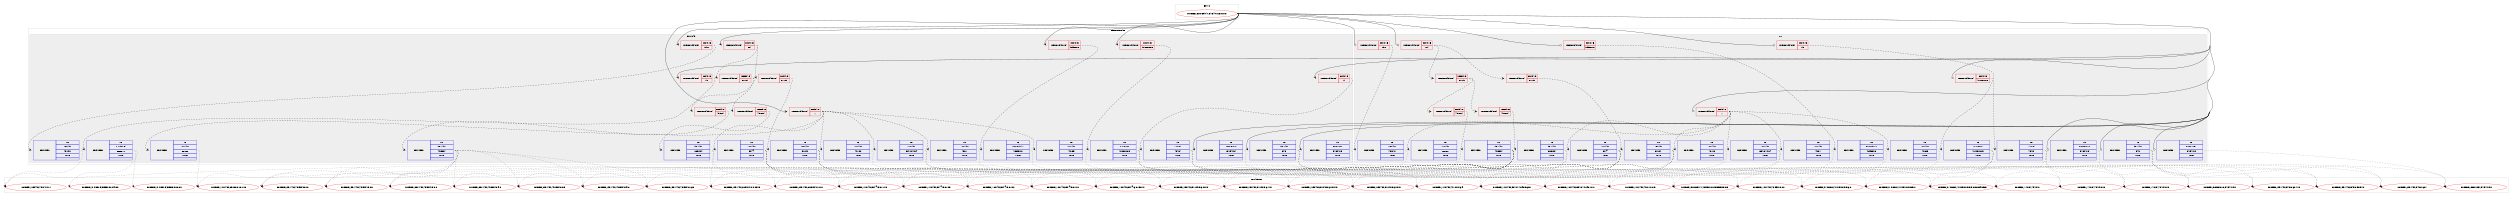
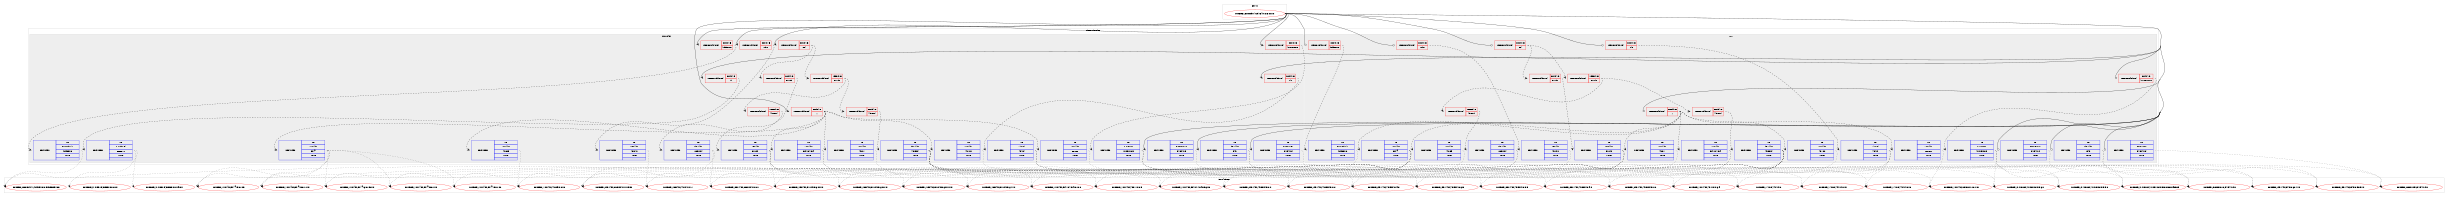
(2412, 187) -> none
